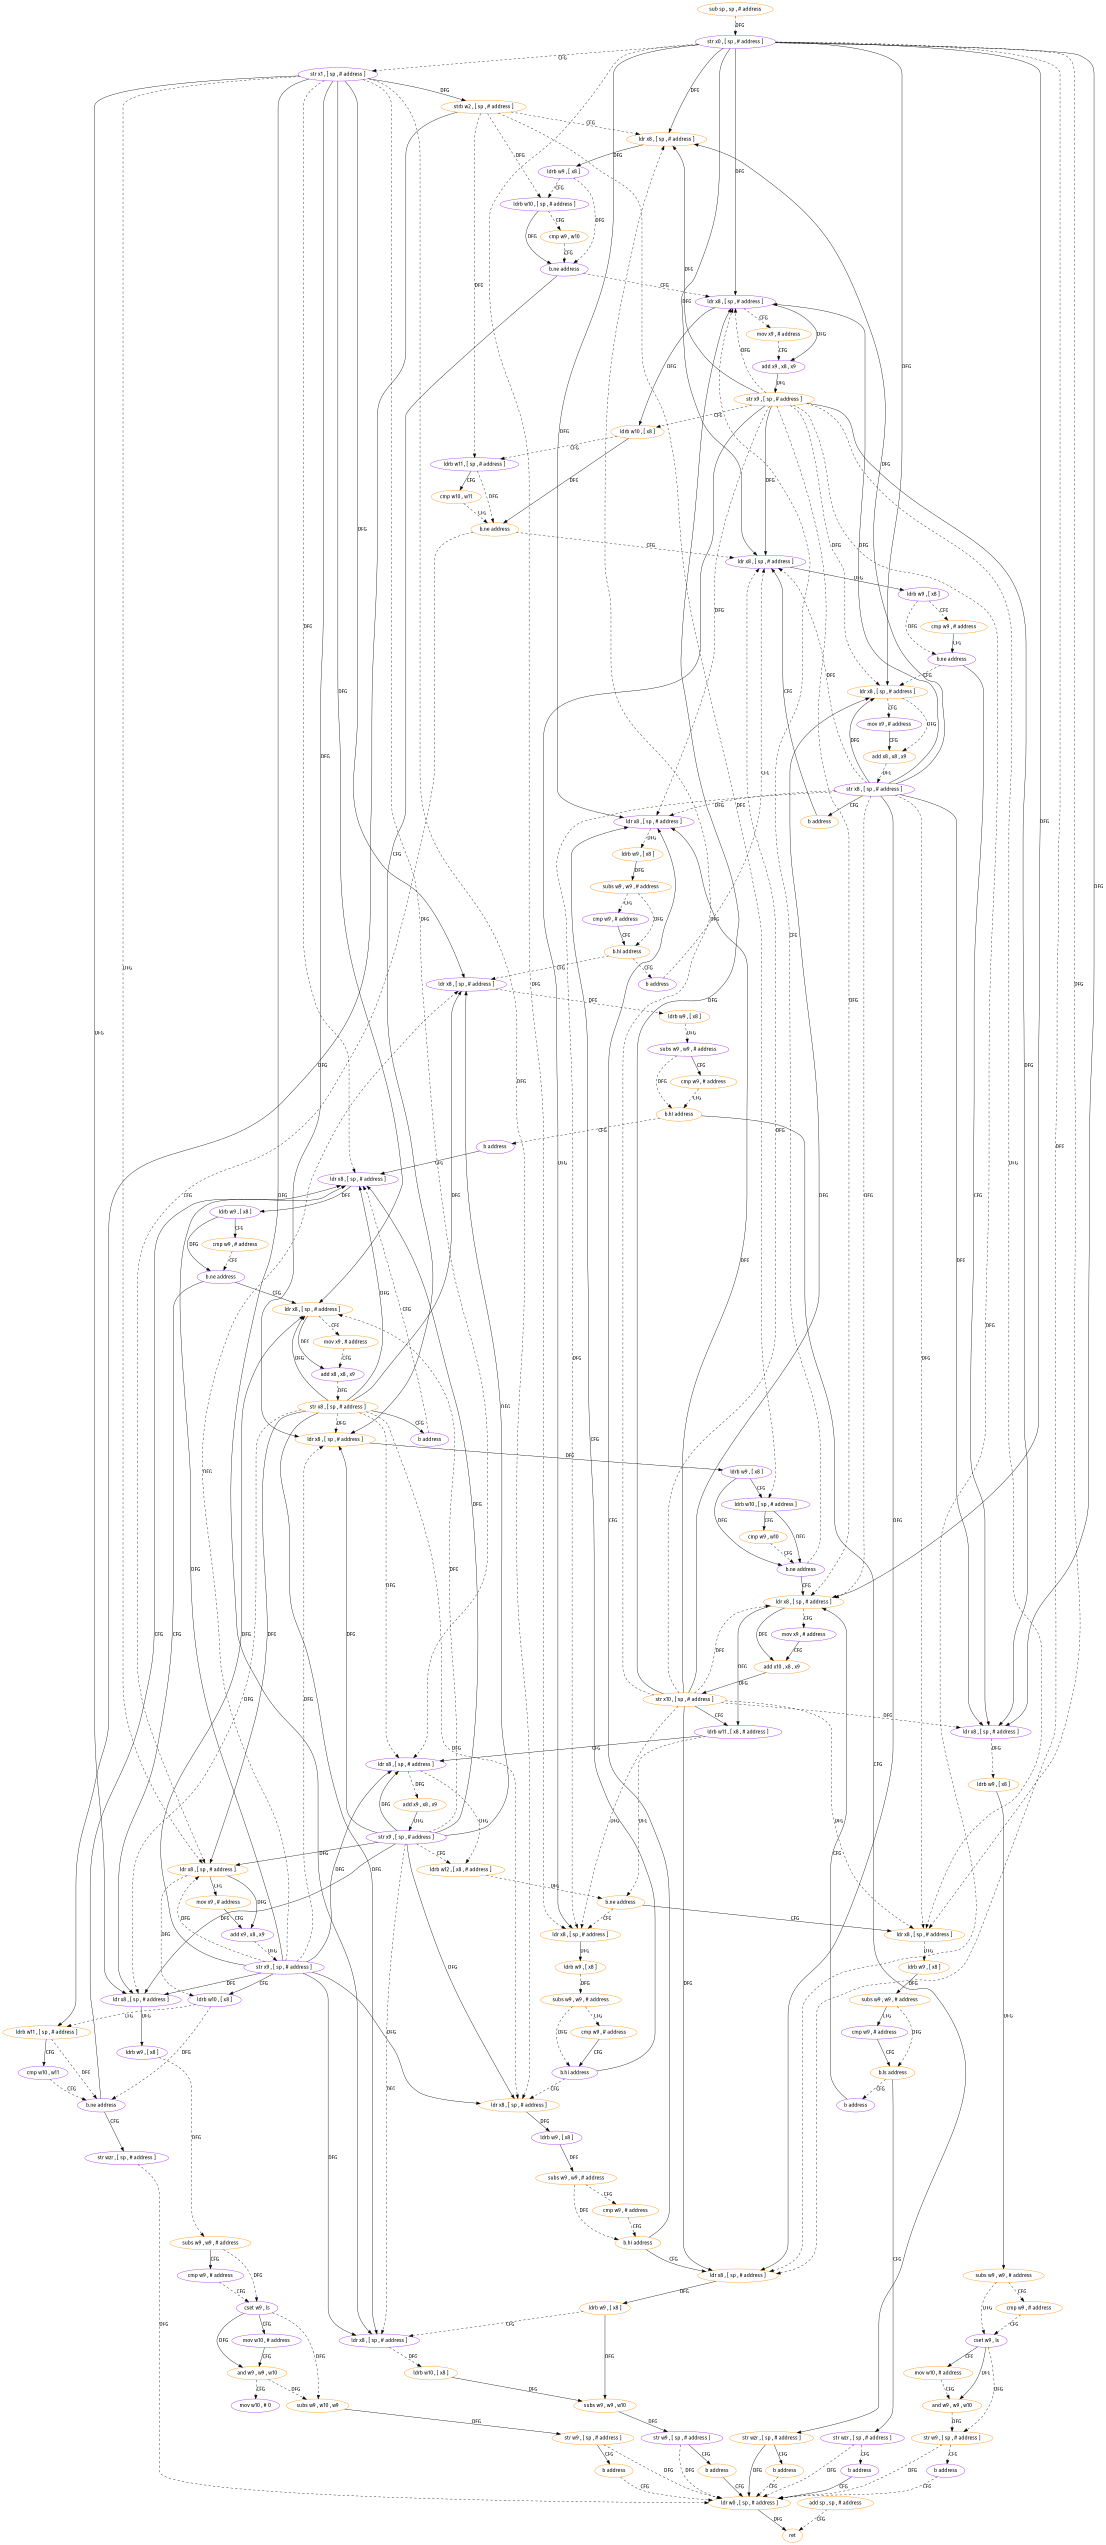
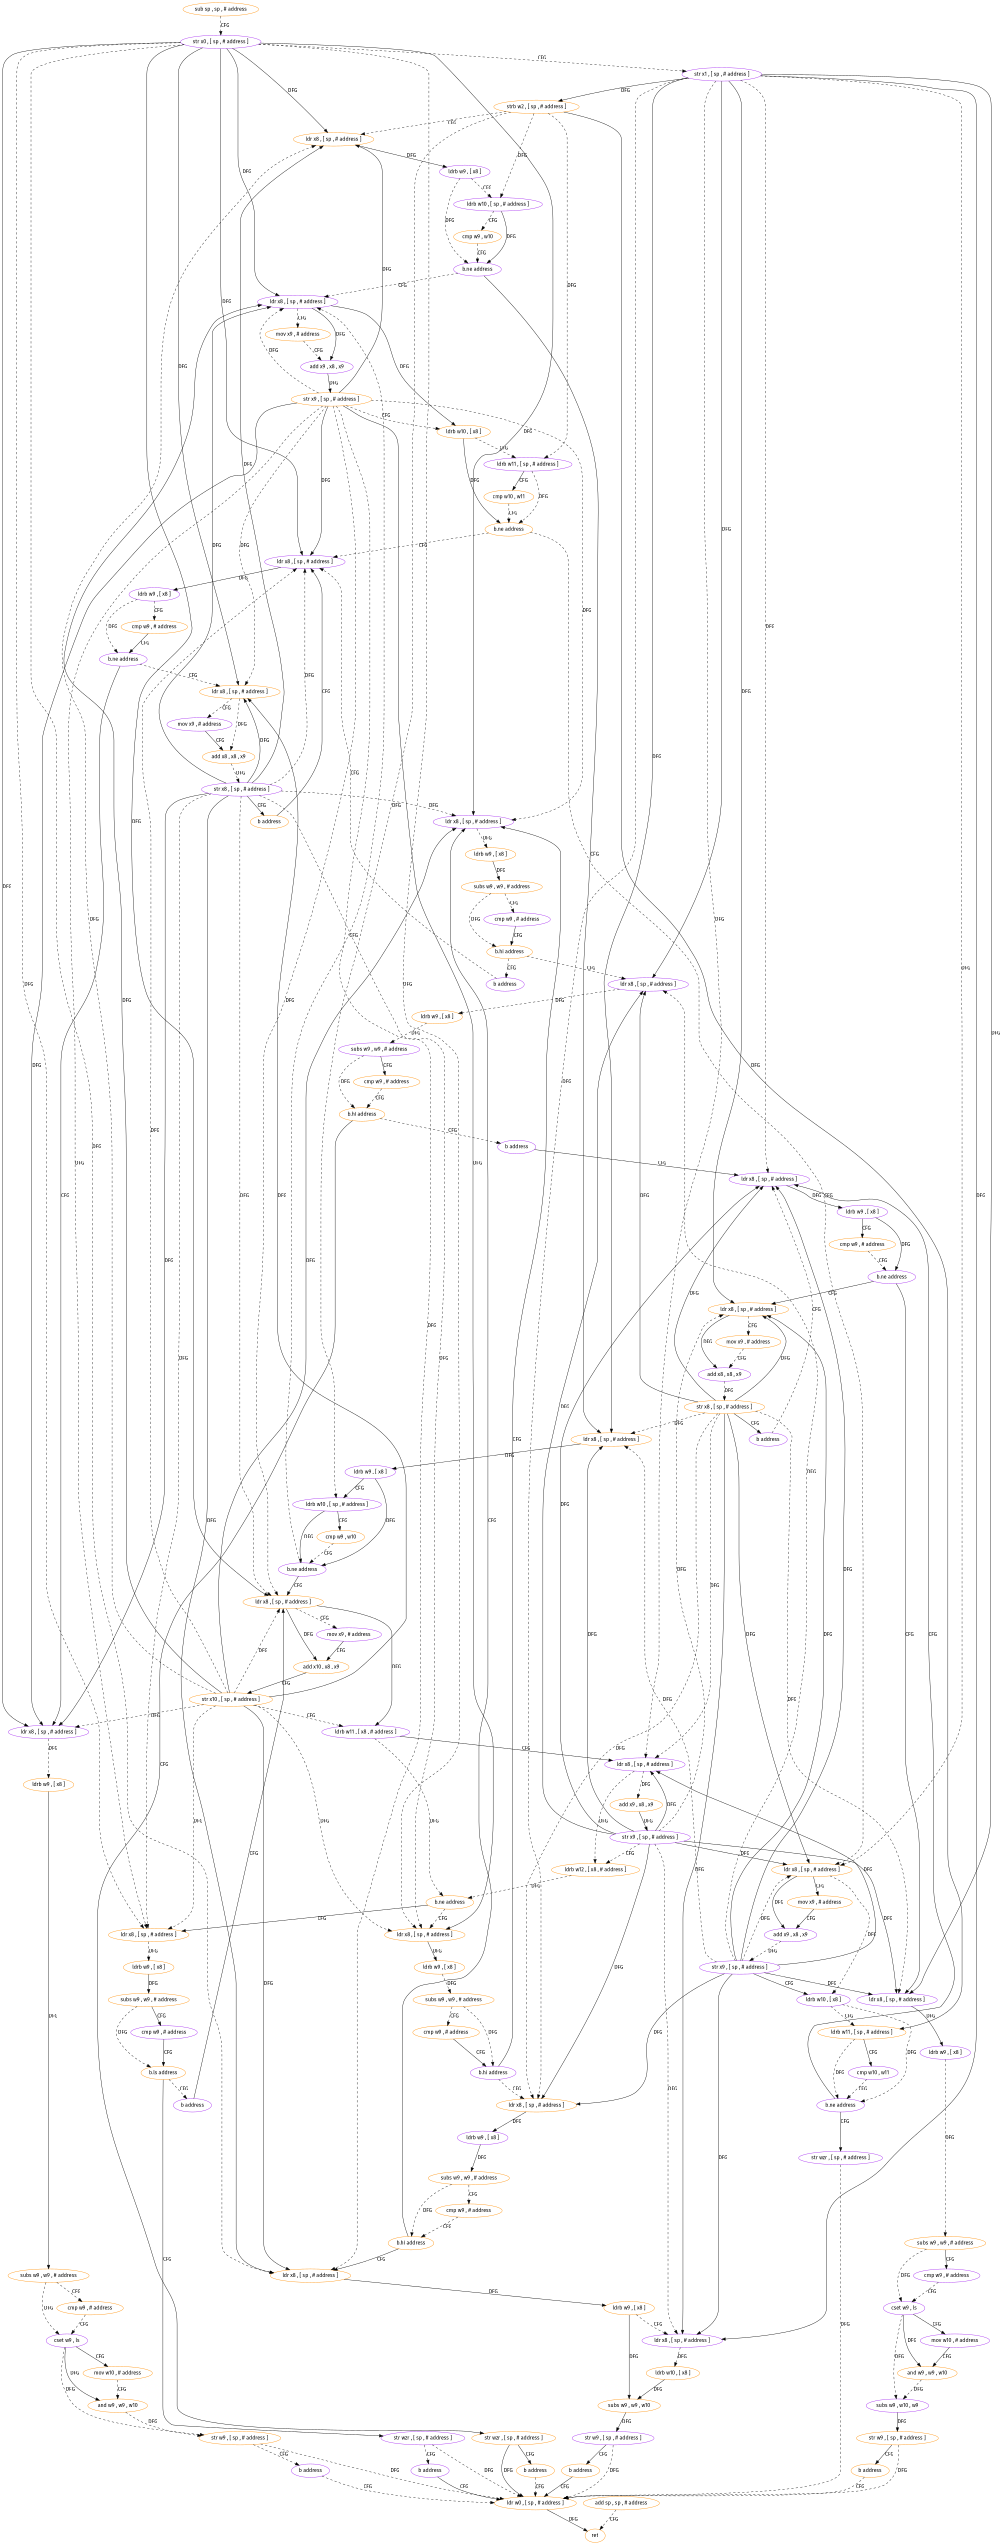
(740, 26) -> (225, 26)
(743, 1683) -> (286, 1683)
(710, 1715) -> (296, 1715)
(255, 2406) -> none
(318, 2406) -> (897, 2406)
